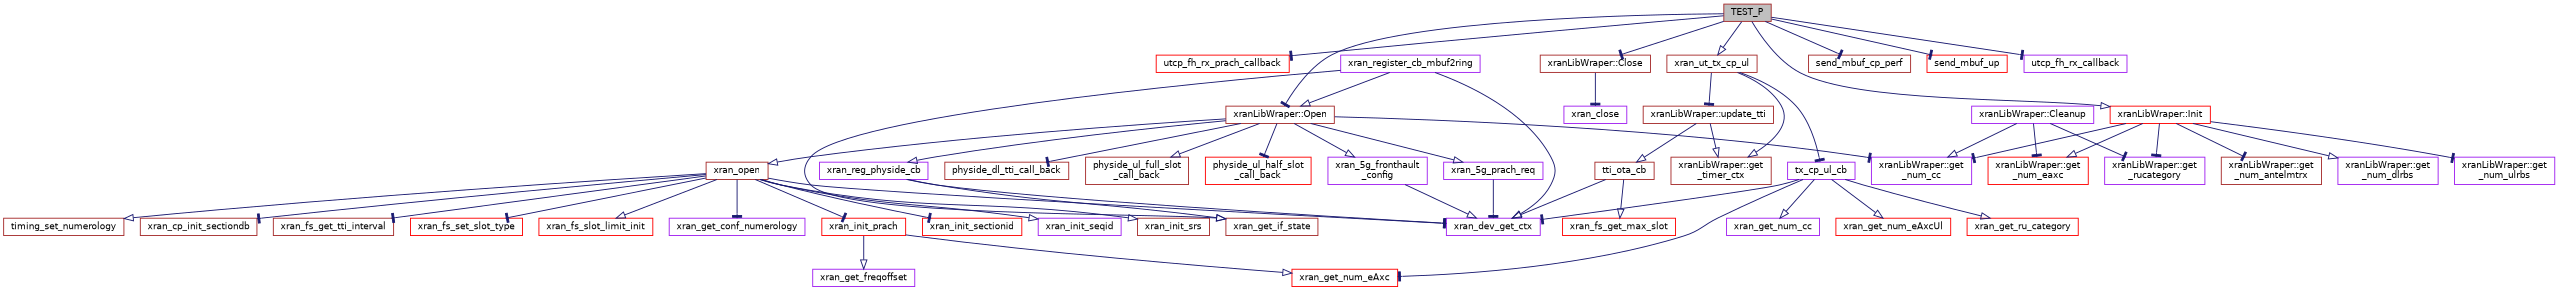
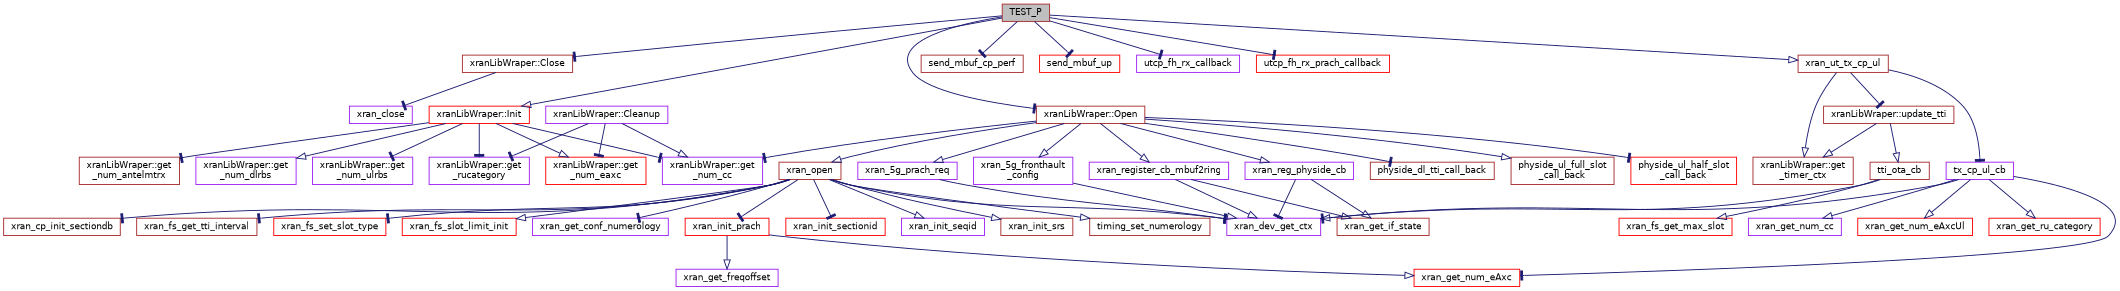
(1350, 88) -> (1121, 140)
